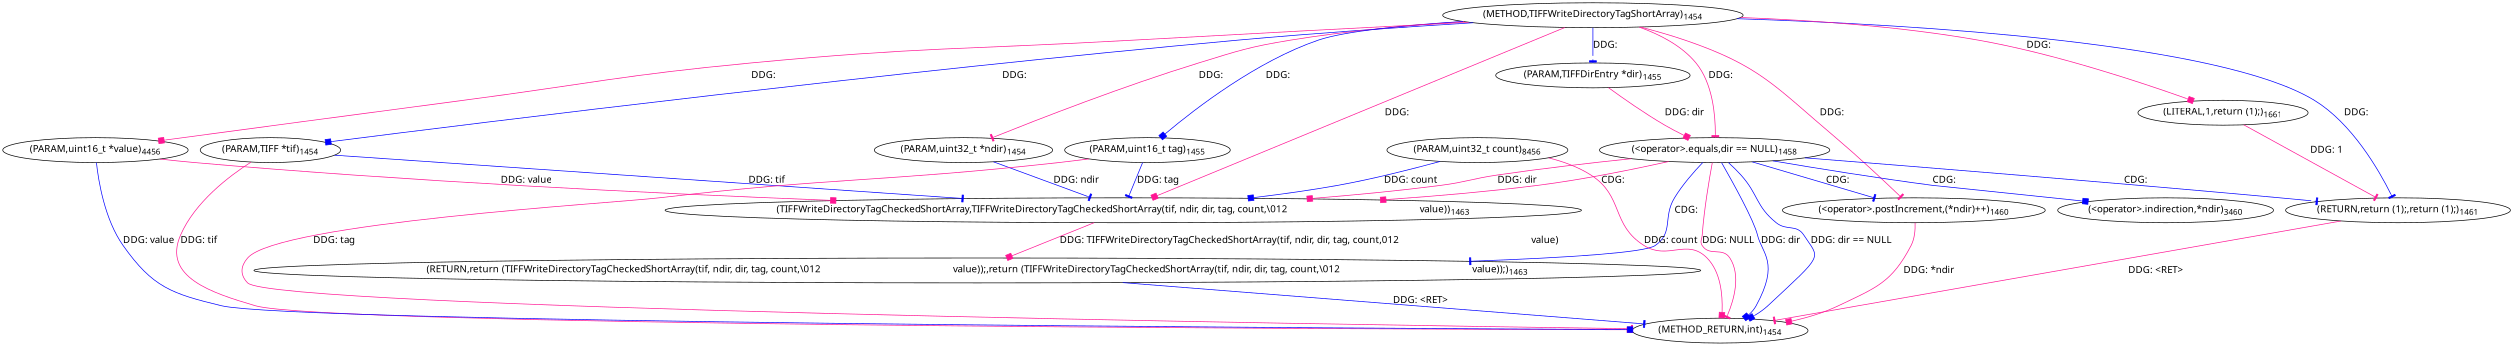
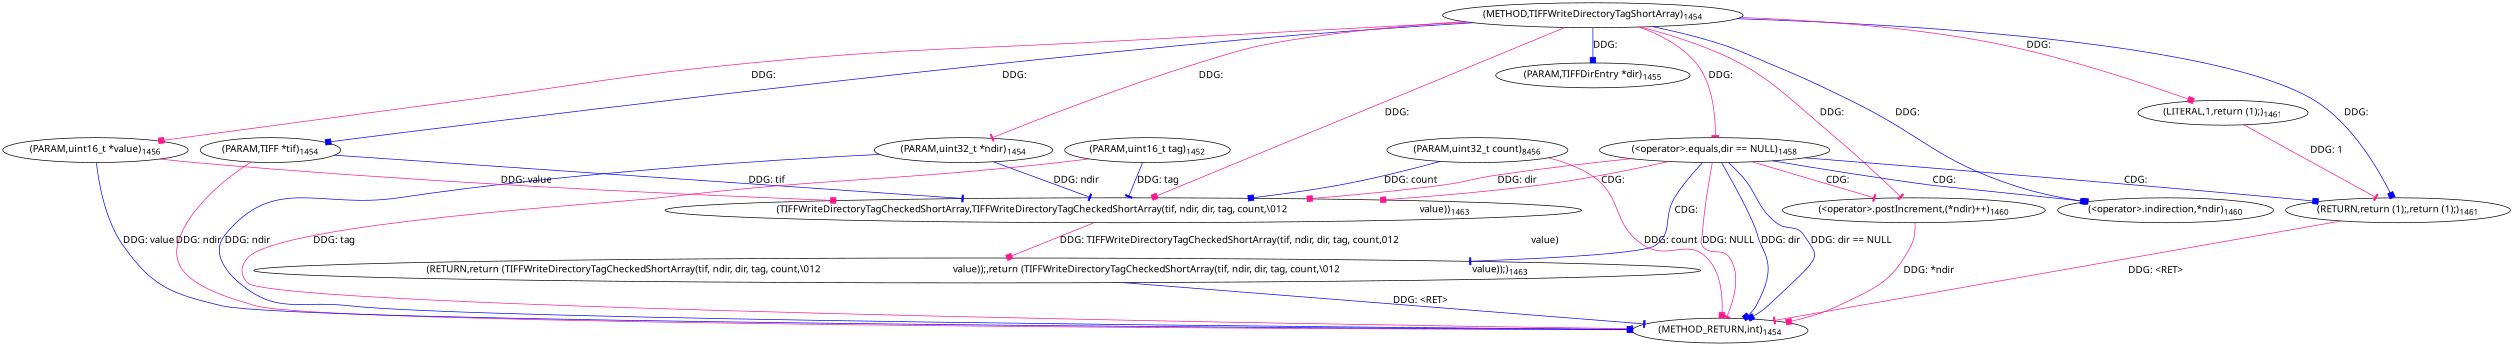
(1593, 42) -> (1593, 42)
(2091, 44) -> (2091, 44)
(1303, 46) -> (1868, 110)
(2273, 112) -> (2273, 112)
(1645, 113) -> none
(151, 149) -> (151, 149)
(1196, 149) -> (1196, 149)
(2058, 178) -> (2058, 178)
(1812, 180) -> (1812, 180)
(2233, 209) -> (2233, 209)
(199, 240) -> (199, 240)
none -> (514, 314)
